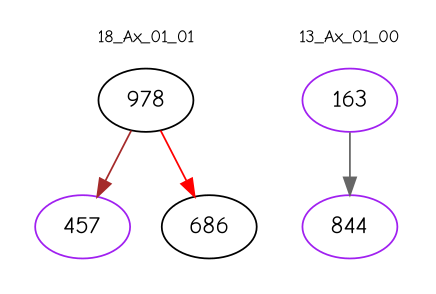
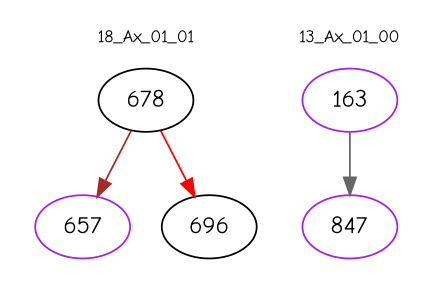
(146, 100) -> (146, 100)
(83, 227) -> (83, 227)
(209, 227) -> (209, 227)
(350, 227) -> (350, 227)
